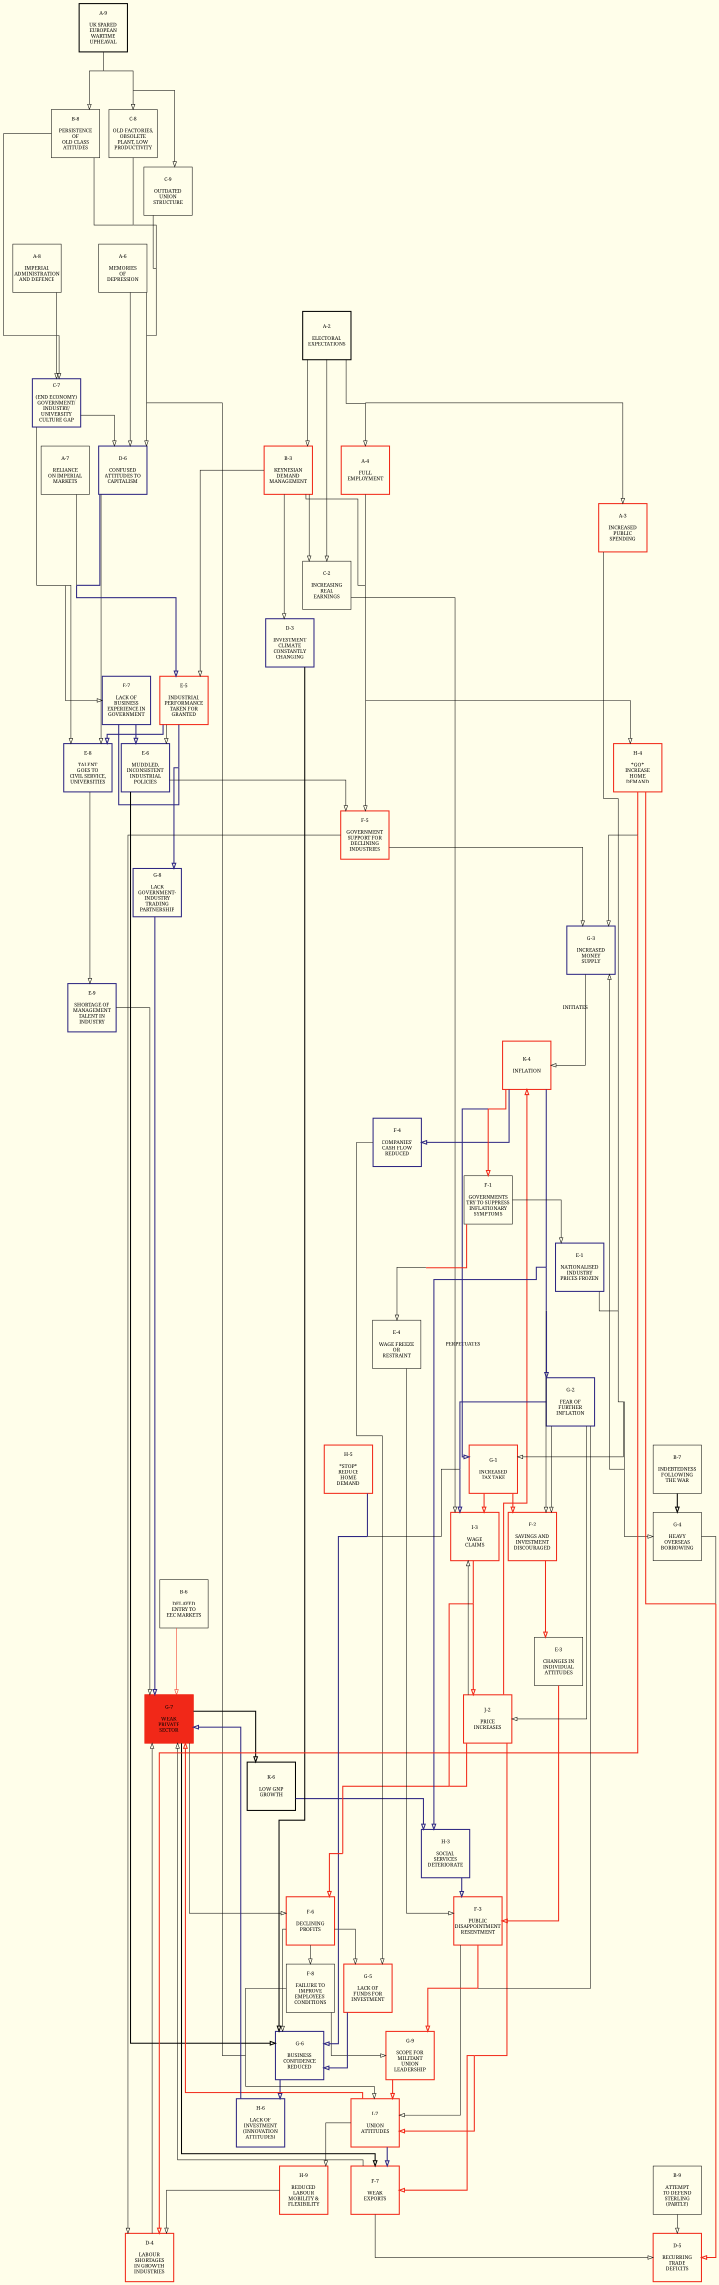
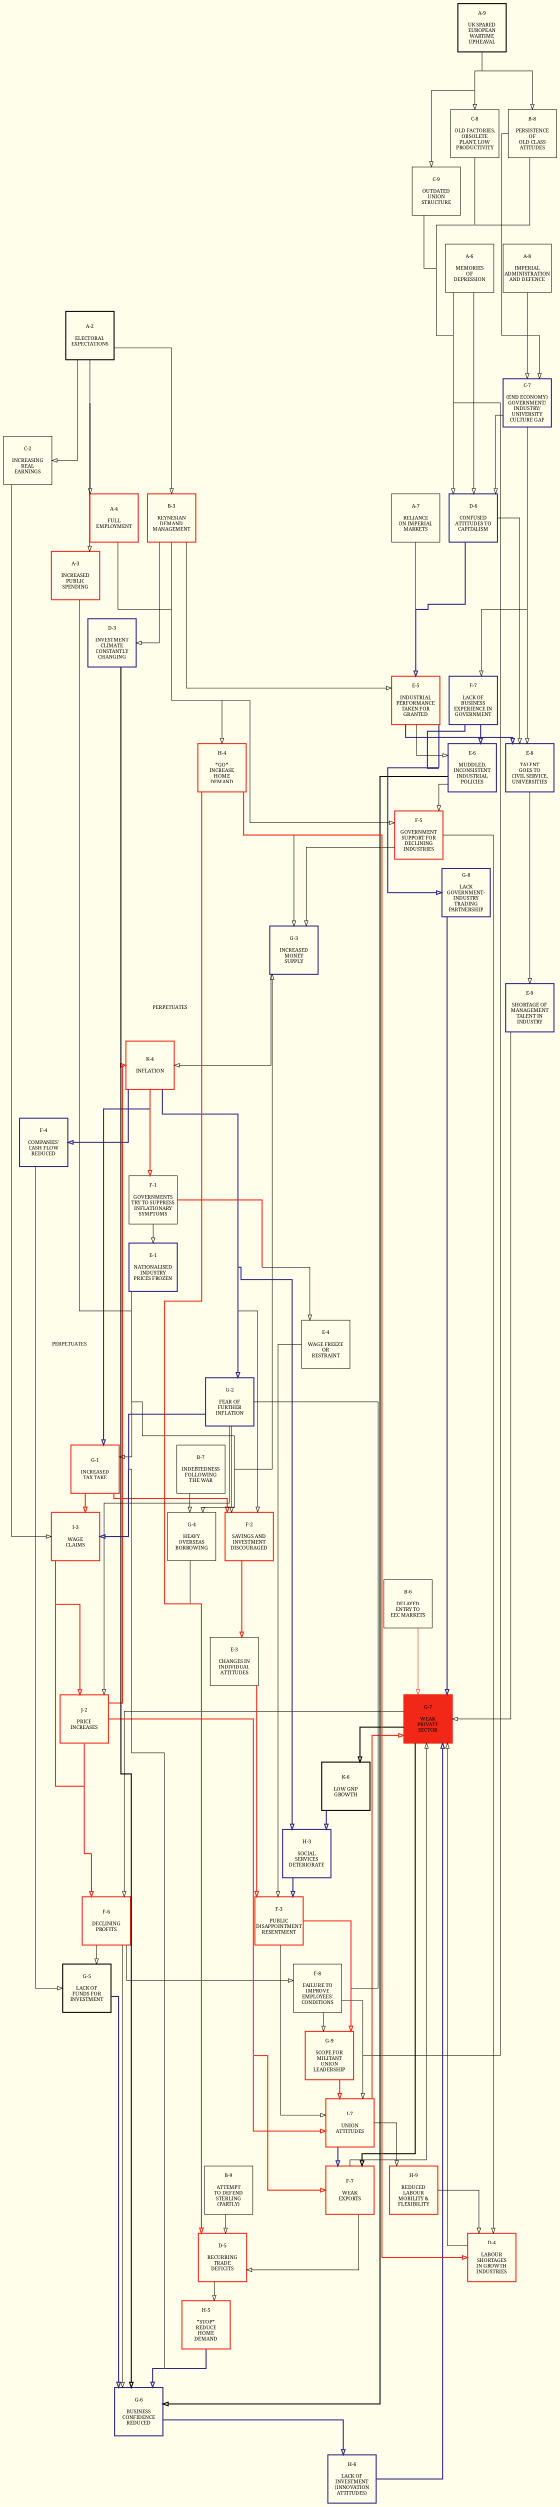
(309, 525) -> none
(575, 1008) -> (170, 1008)
(677, 1500) -> (190, 1500)
(468, 1630) -> none
(368, 1988) -> (87, 1988)
none -> (214, 2289)
